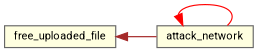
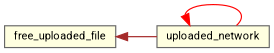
(205, 37) -> (213, 37)
